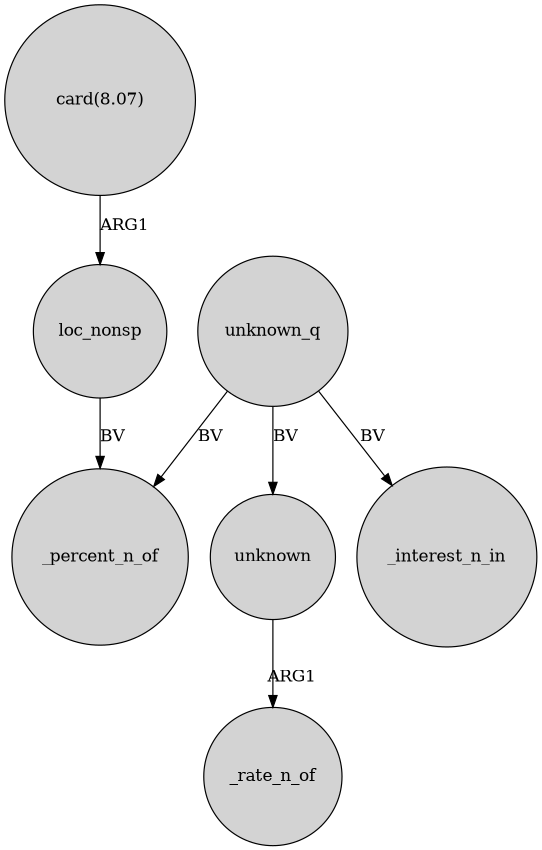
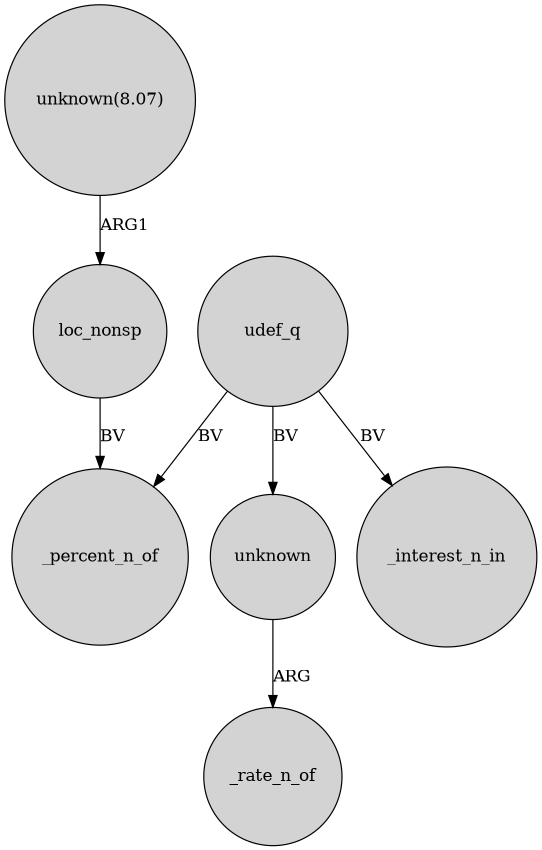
(100, 100) -> (100, 100)
(273, 331) -> (273, 331)
(292, 677) -> (292, 677)
